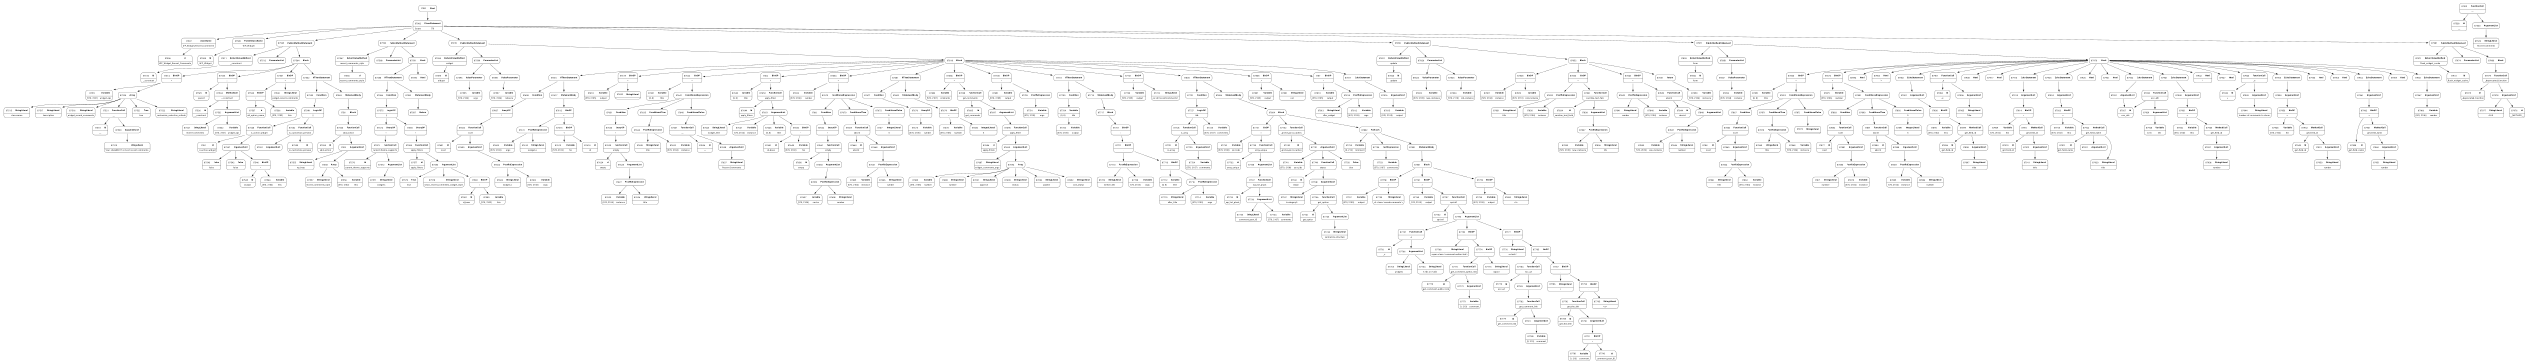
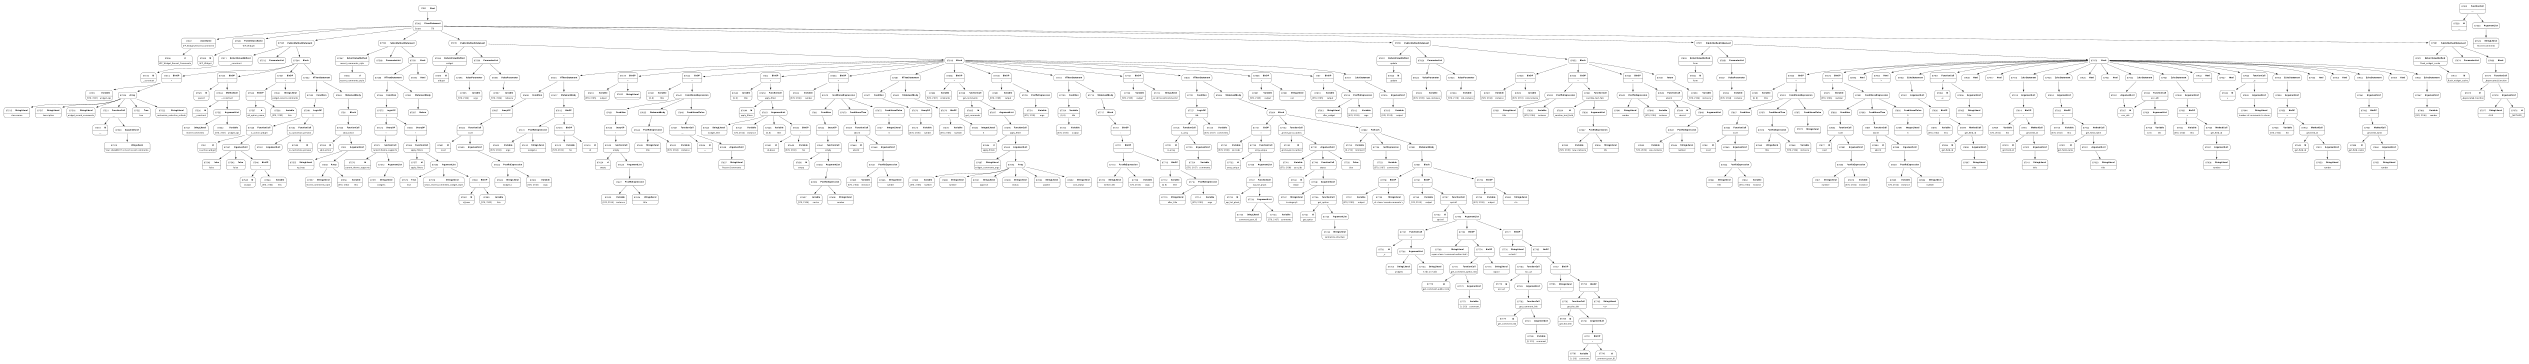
(658, 112) -> (658, 112)
(2358, 129) -> (2366, 138)
(2111, 146) -> (2098, 154)
